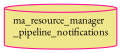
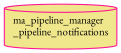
(61, 27) -> (61, 27)
